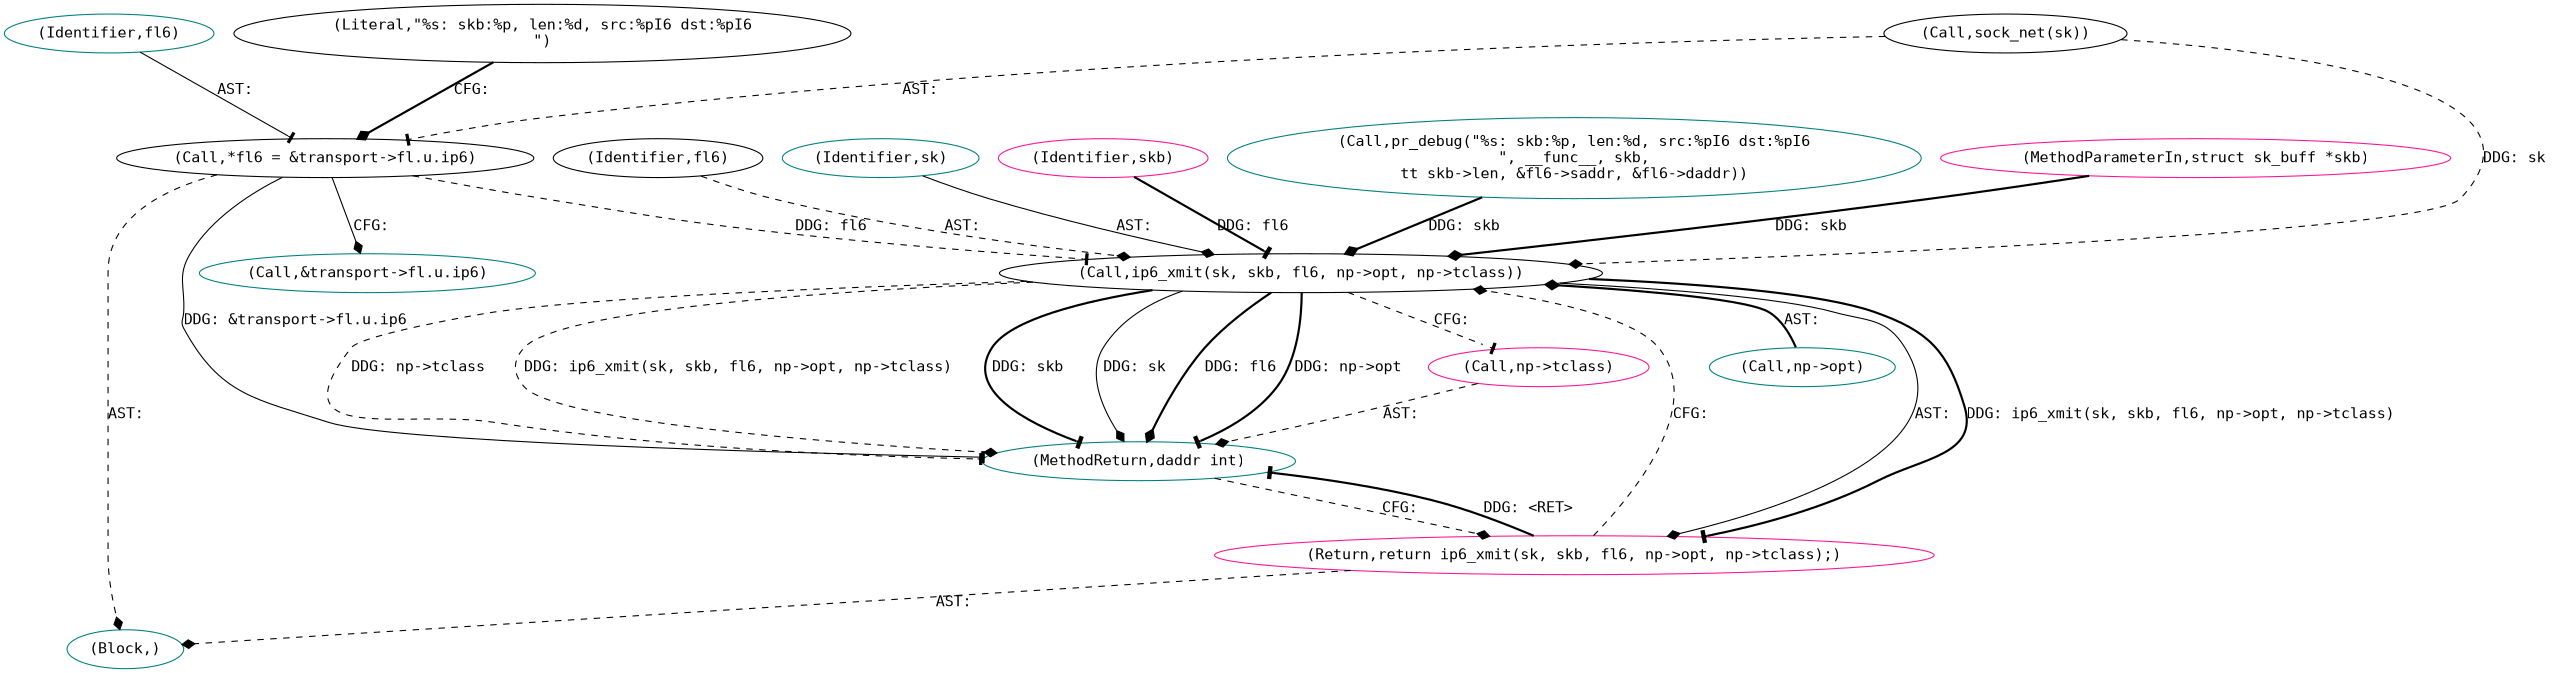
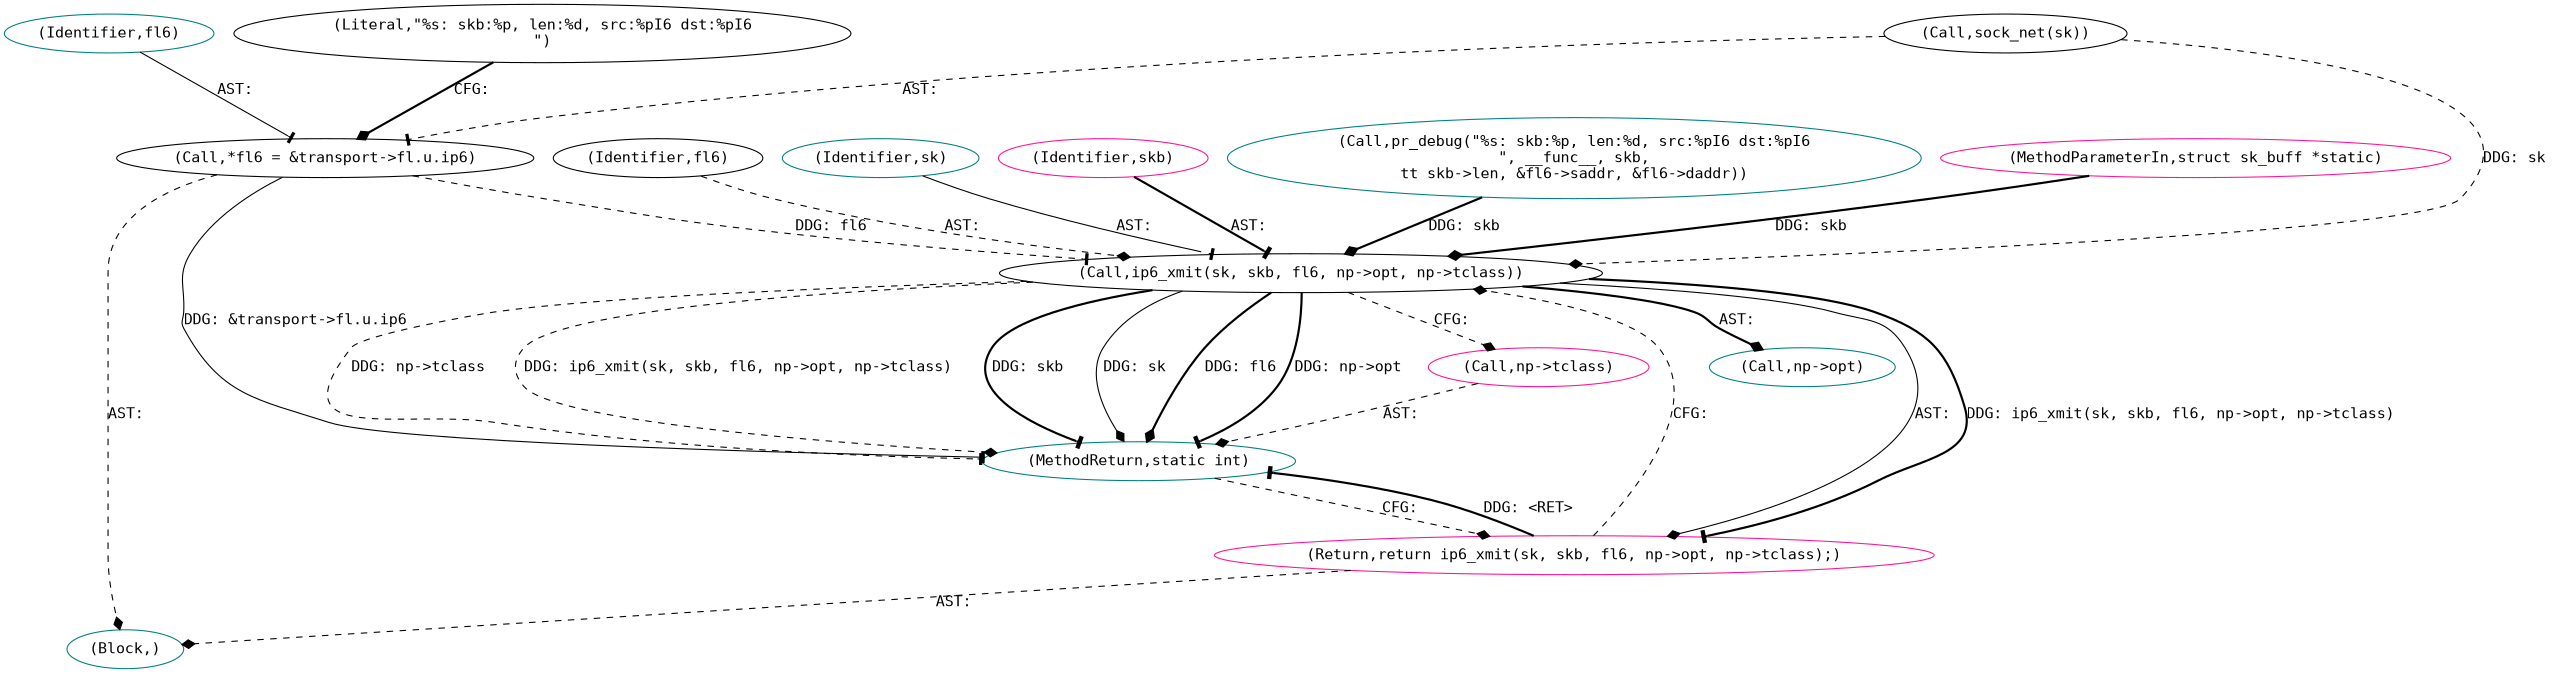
(2196, 158) -> (2196, 158)
(1061, 219) -> (1061, 219)
(1253, 226) -> (1253, 226)
(367, 273) -> none
(1744, 304) -> (1641, 300)
(1415, 318) -> (1415, 318)
(1139, 461) -> (1139, 461)
